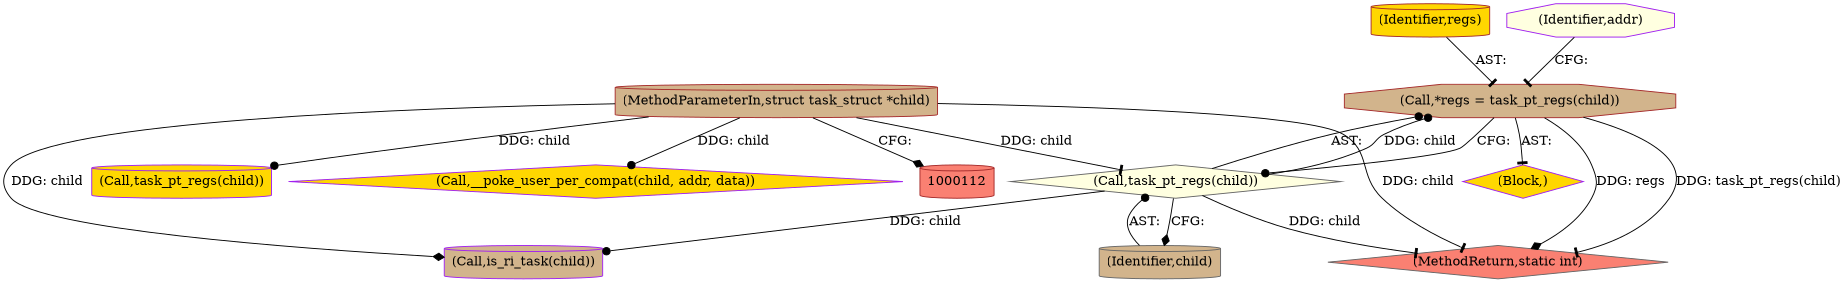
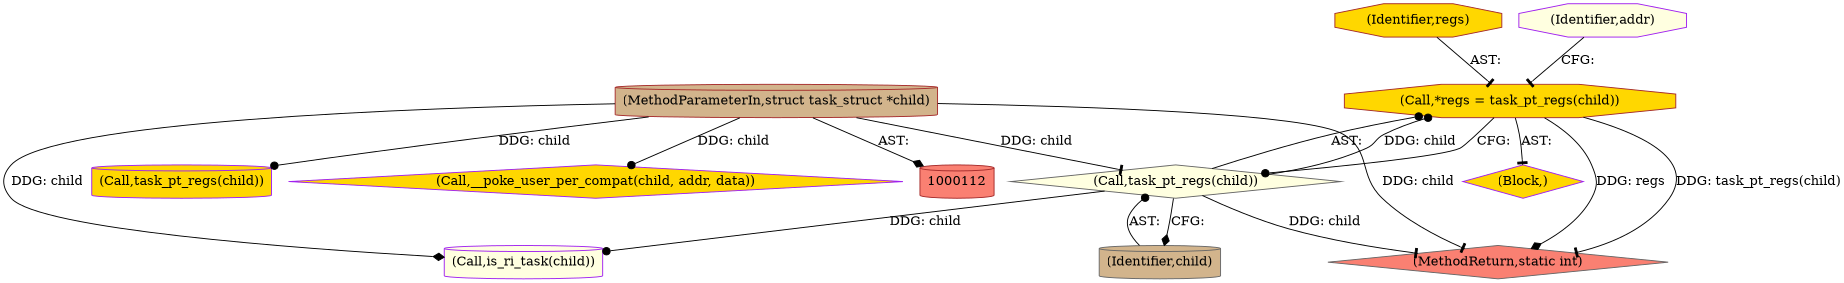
(1430, 20) -> (1418, 20)
(1510, 101) -> (1510, 101)
(897, 141) -> (896, 141)
(523, 262) -> (523, 262)
